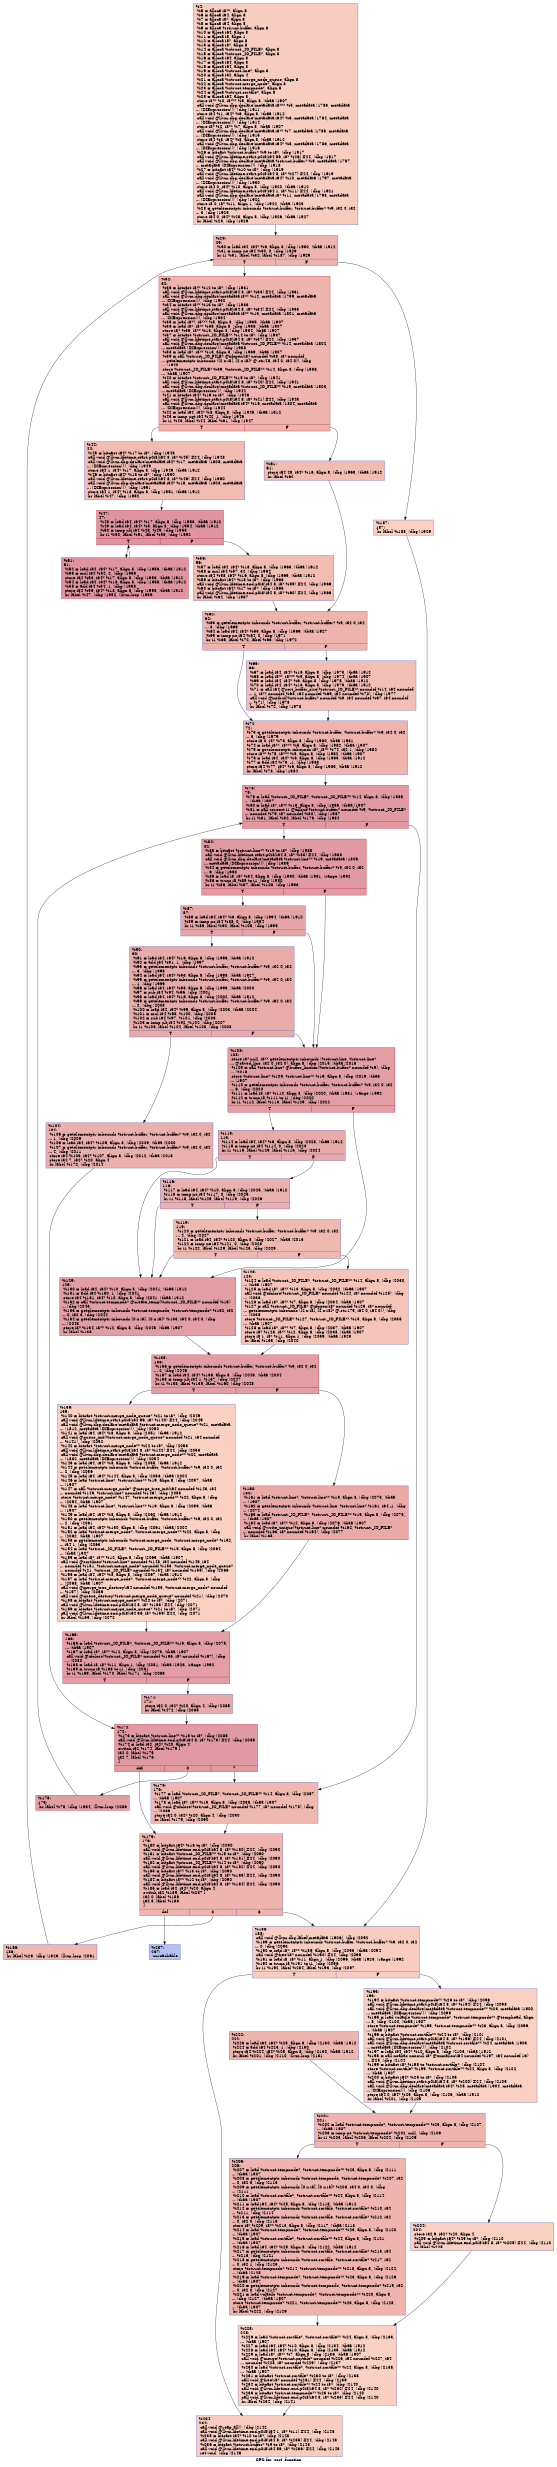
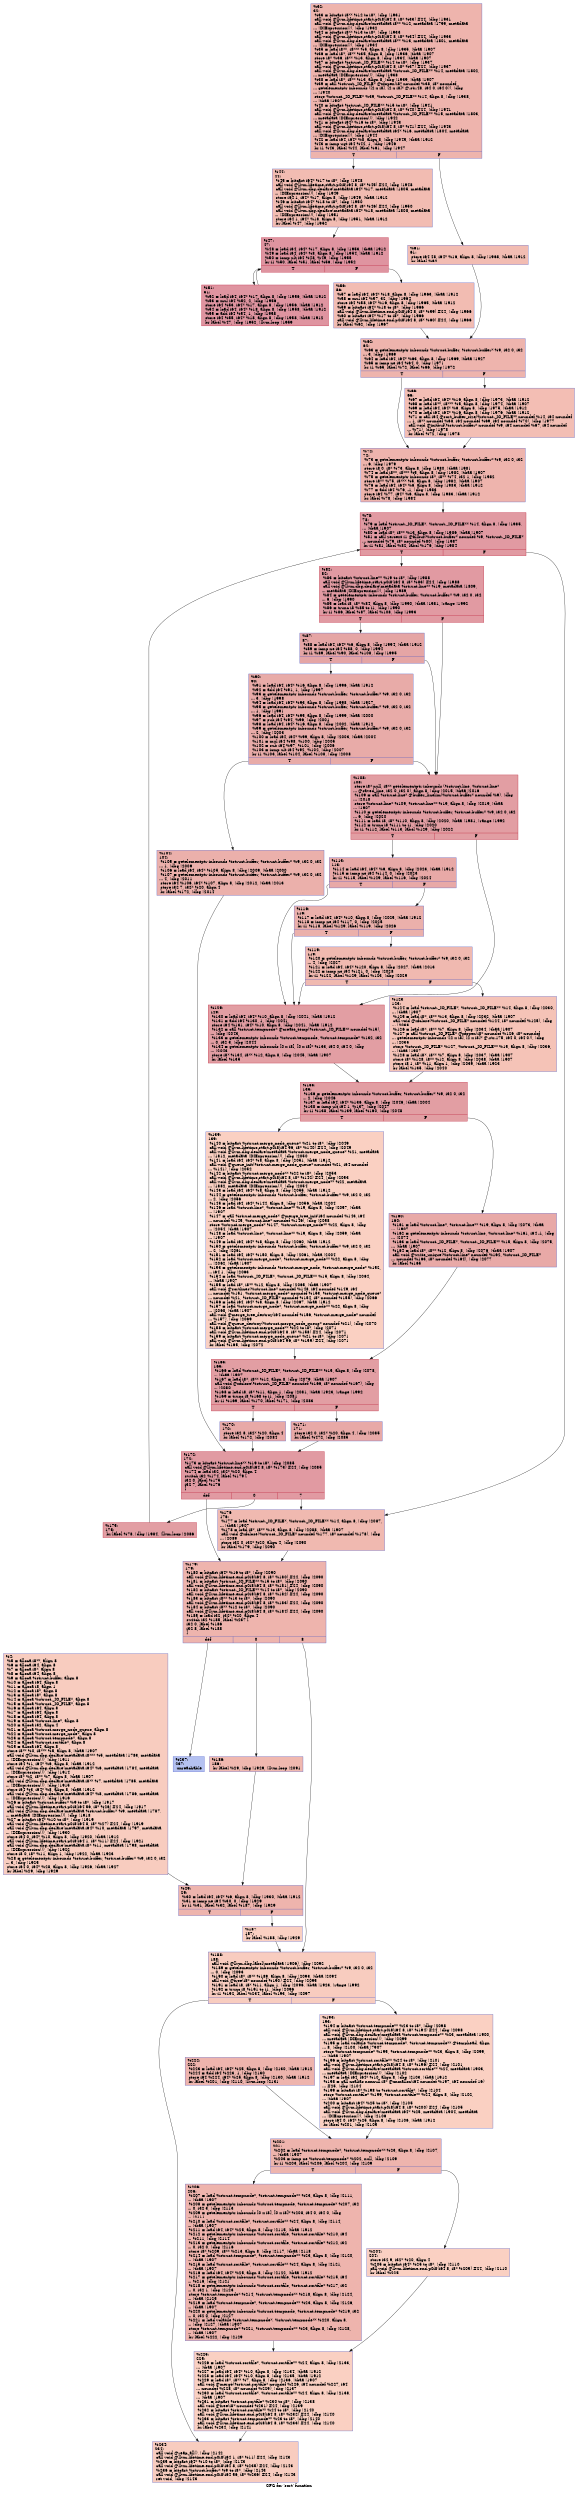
(244, 269) -> none
(244, 354) -> (396, 81)
(148, 984) -> (268, 711)
none -> (253, 1431)
(324, 1513) -> (473, 1240)
(396, 2022) -> (352, 2048)
